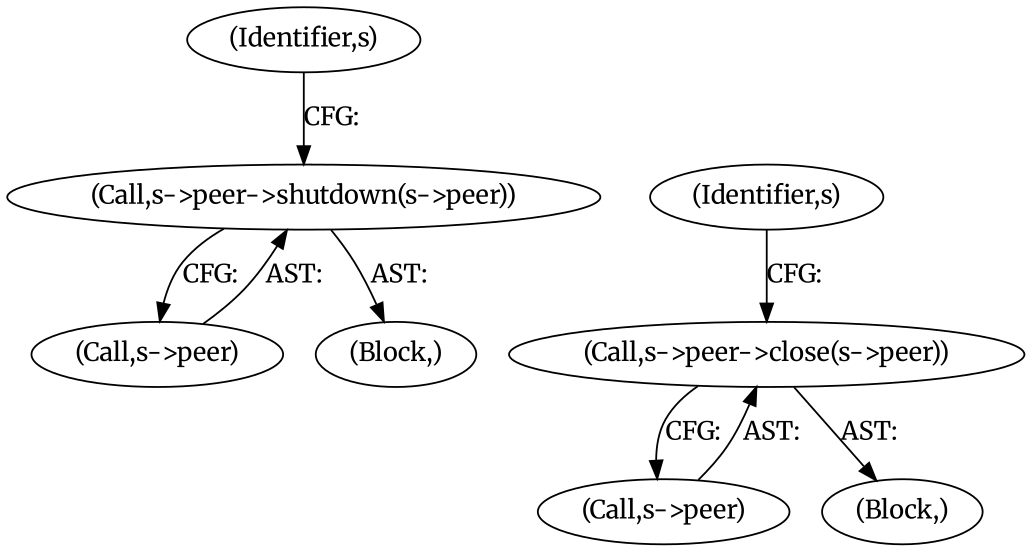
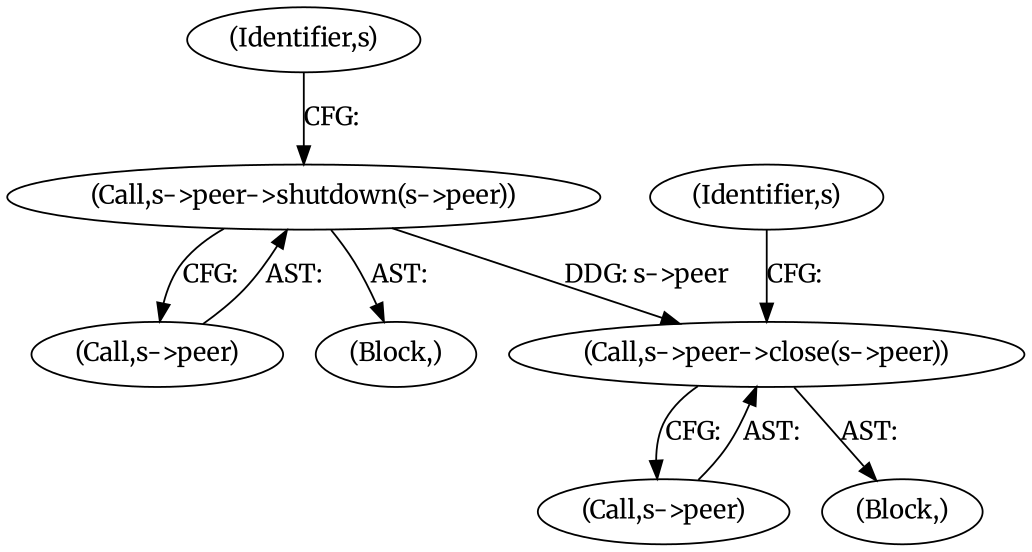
none -> (527, 273)
